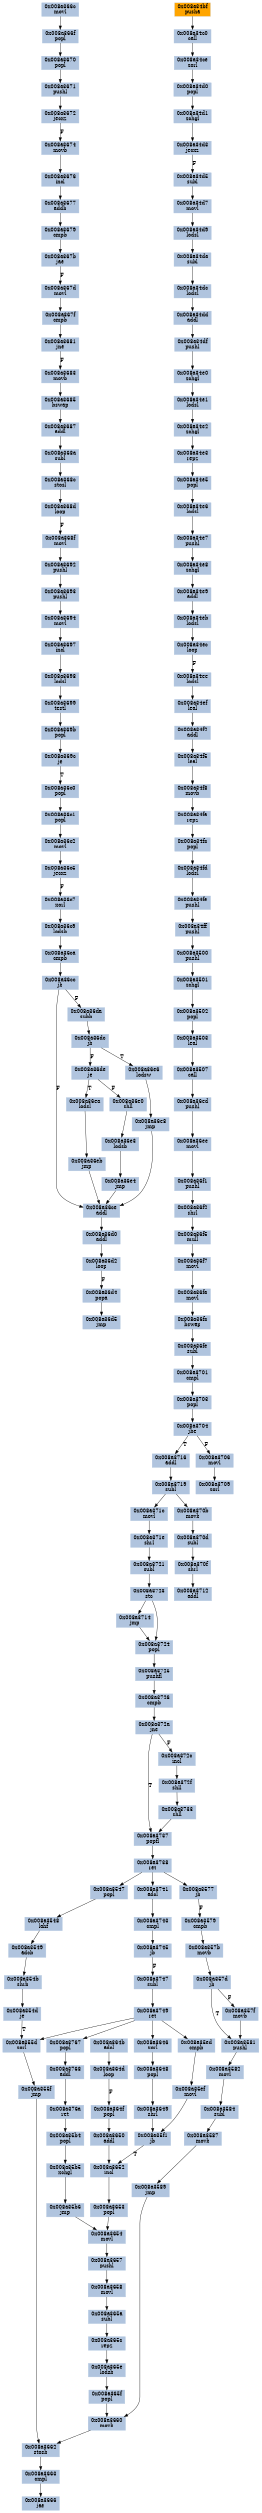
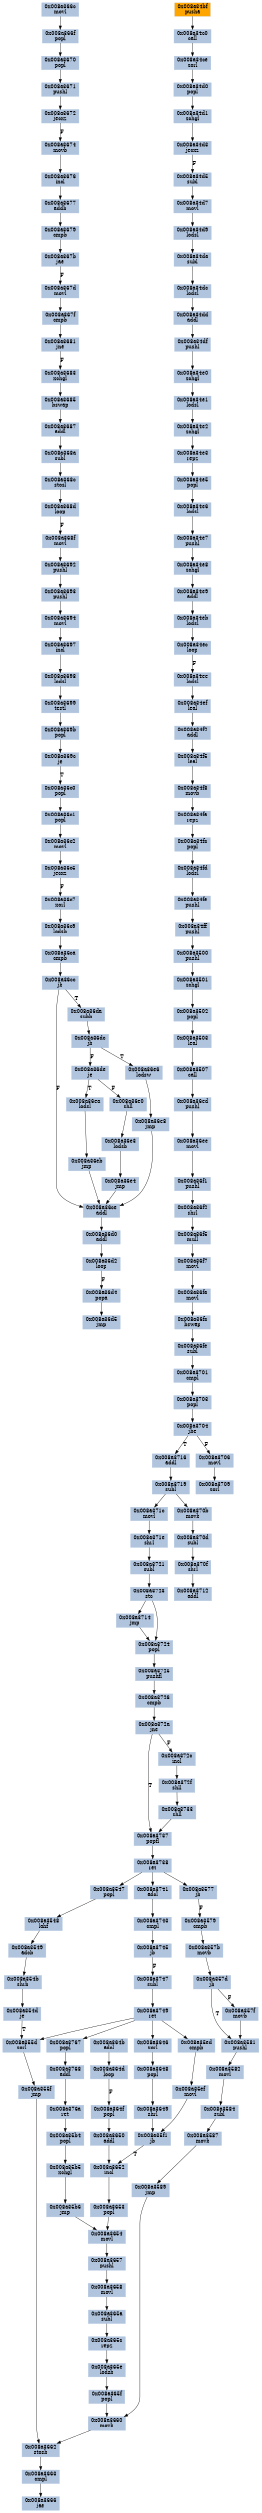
(60, 376) -> (60, 376)
(77, 999) -> (77, 999)
